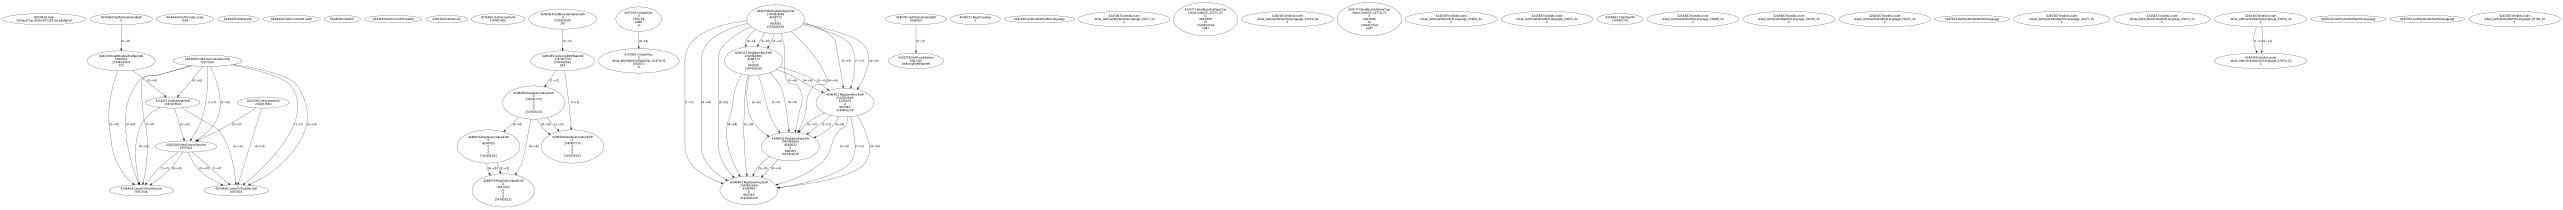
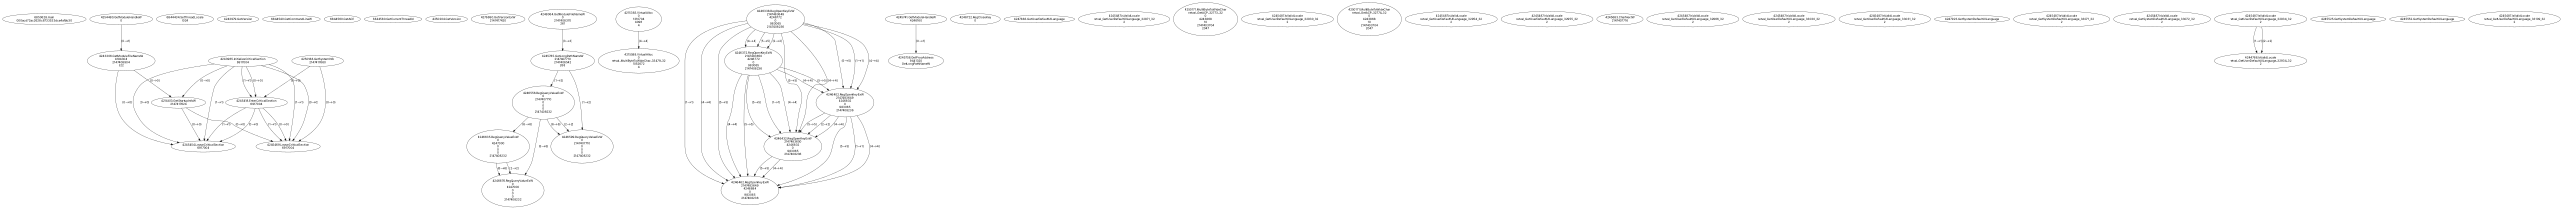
(179, 124) -> none
